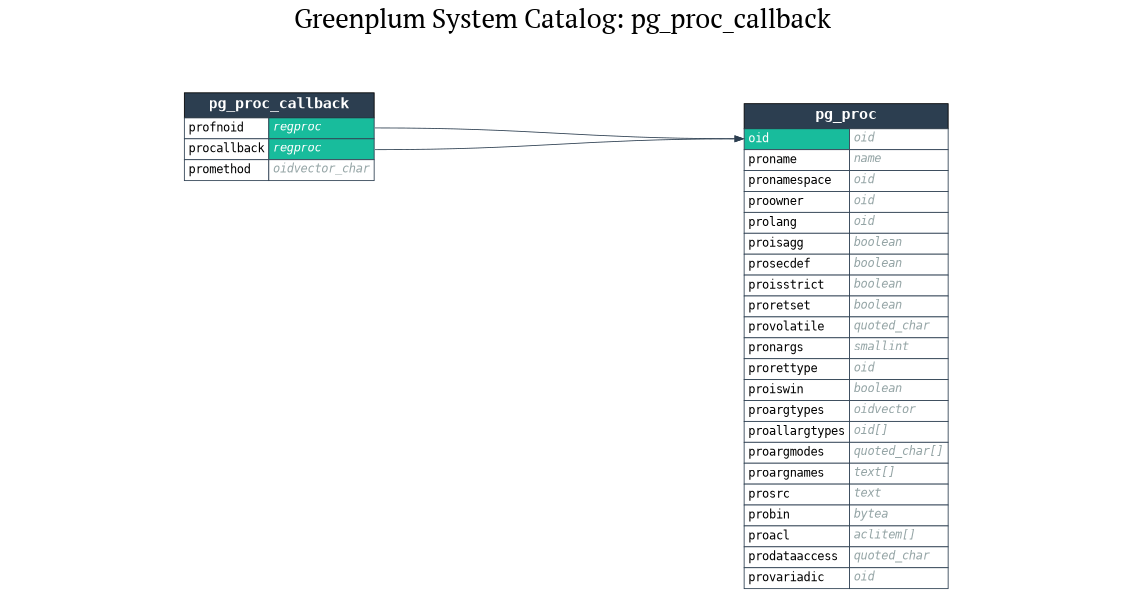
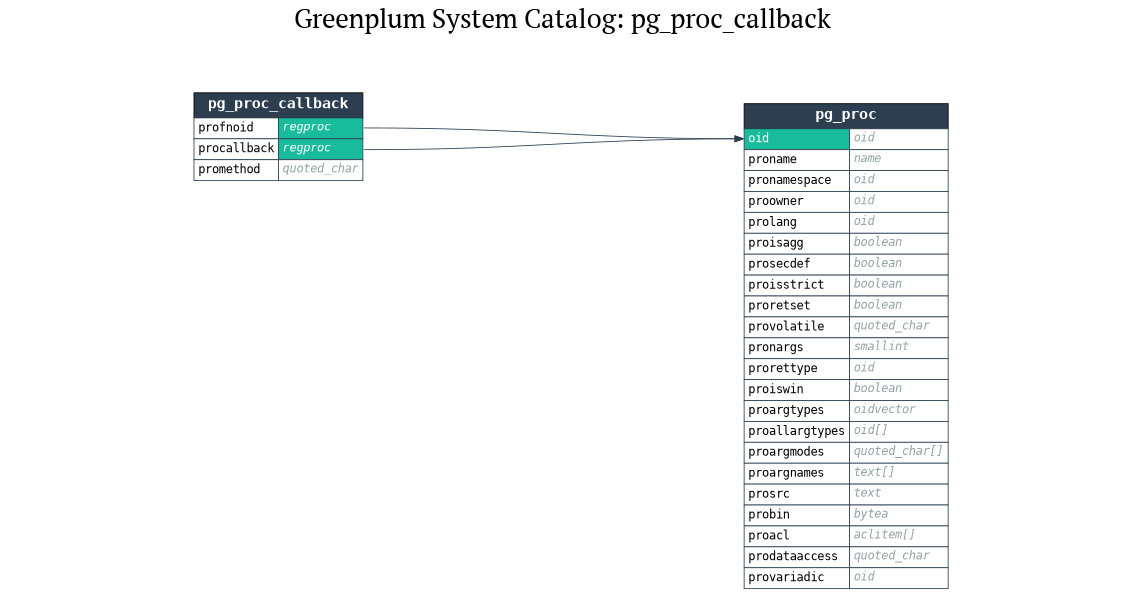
(321, 169) -> (321, 169)
